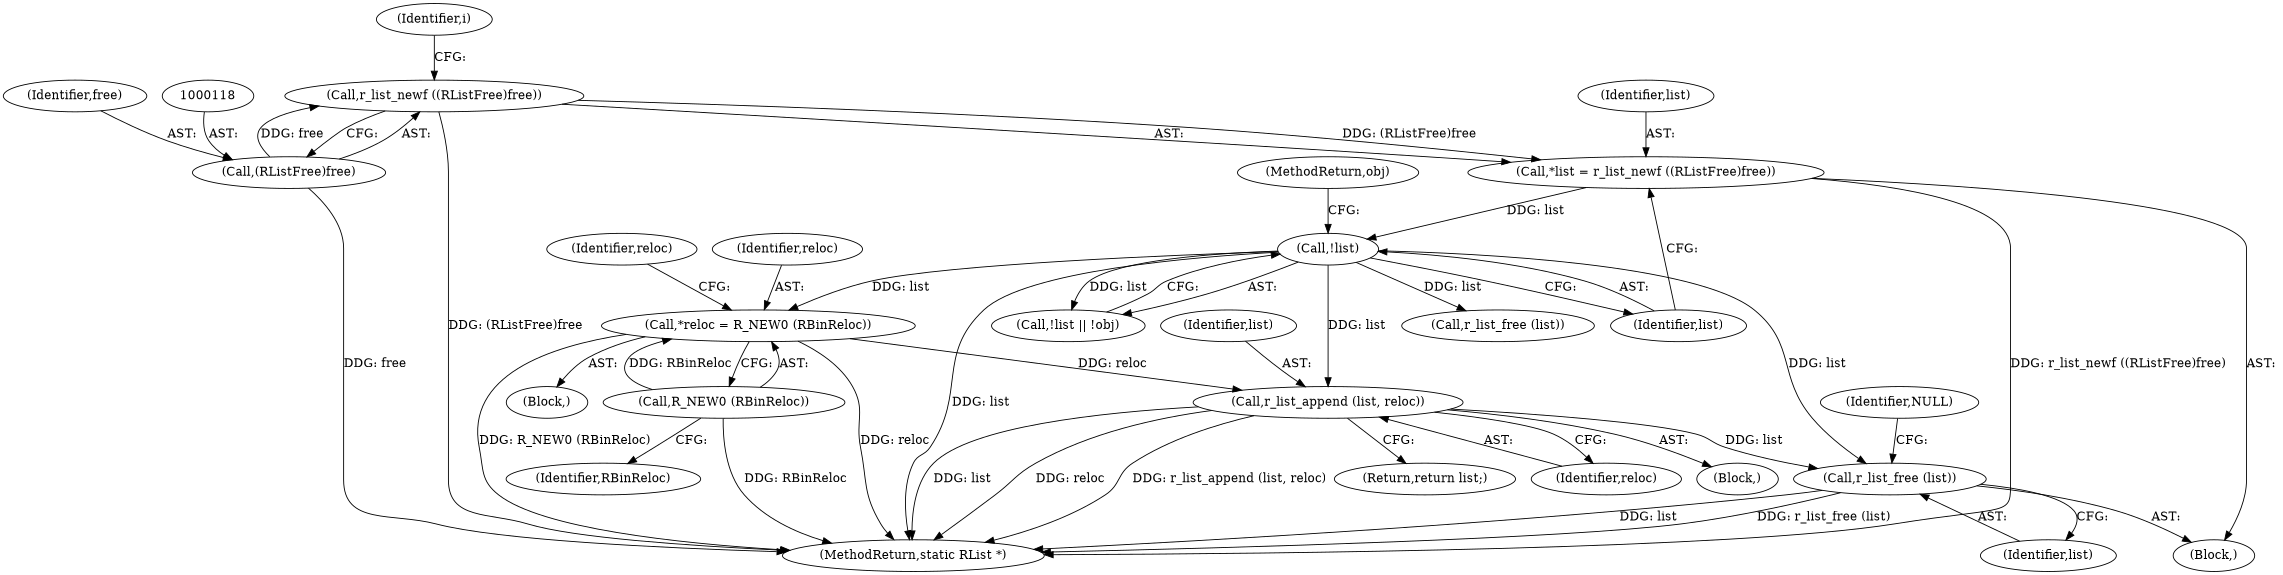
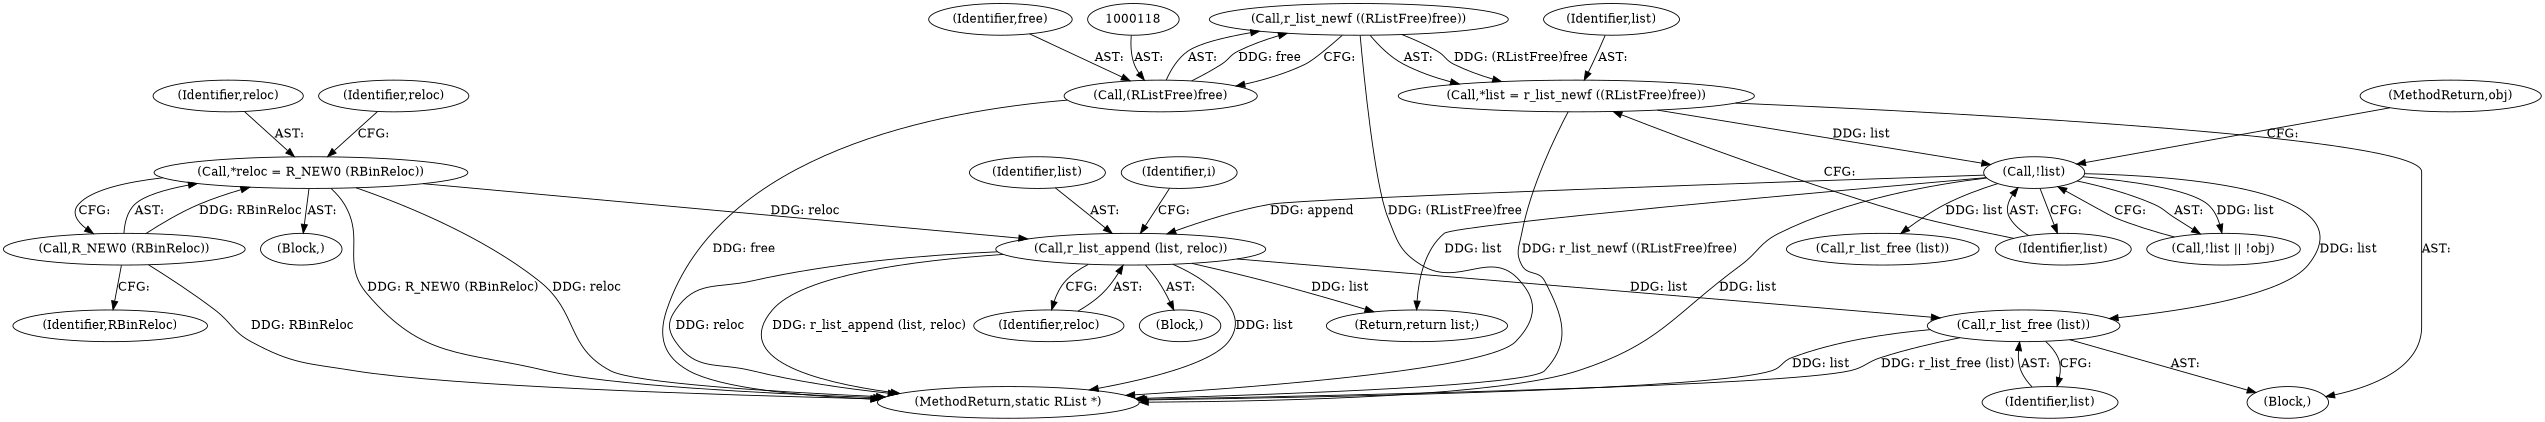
(434, 53) -> (1157, 207)
(1035, 263) -> (1678, 206)
(1357, 326) -> (1312, 211)
(1900, 402) -> none
(1401, 441) -> (1340, 288)
